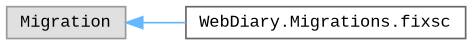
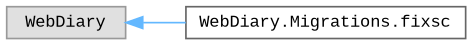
(66, 23) -> (66, 23)
